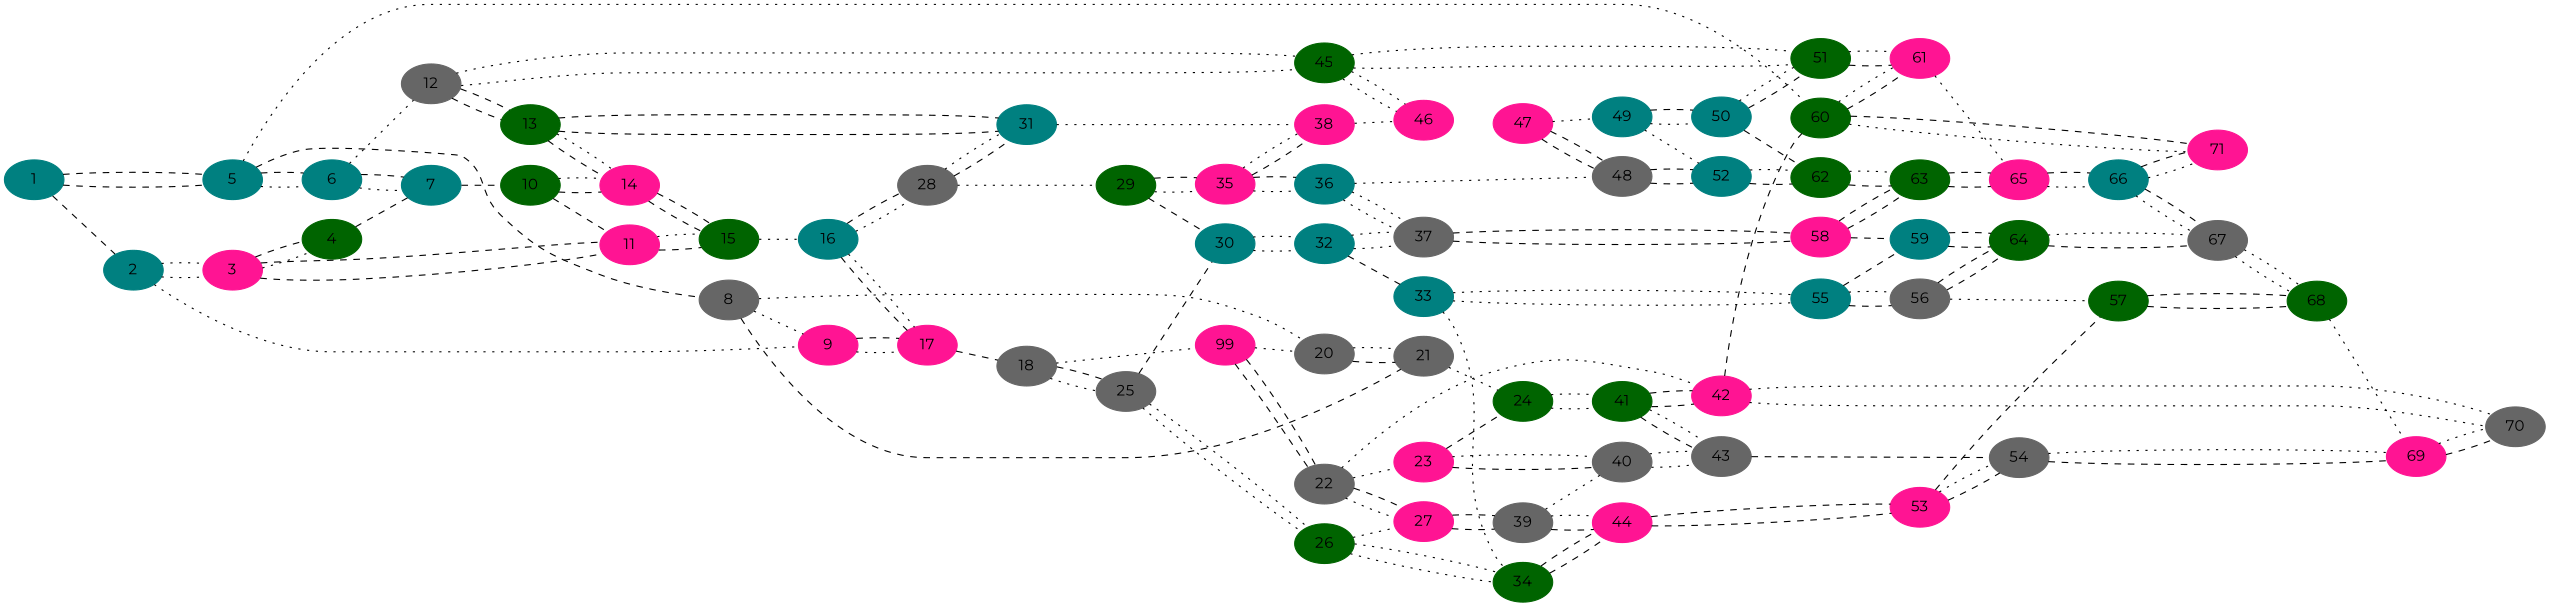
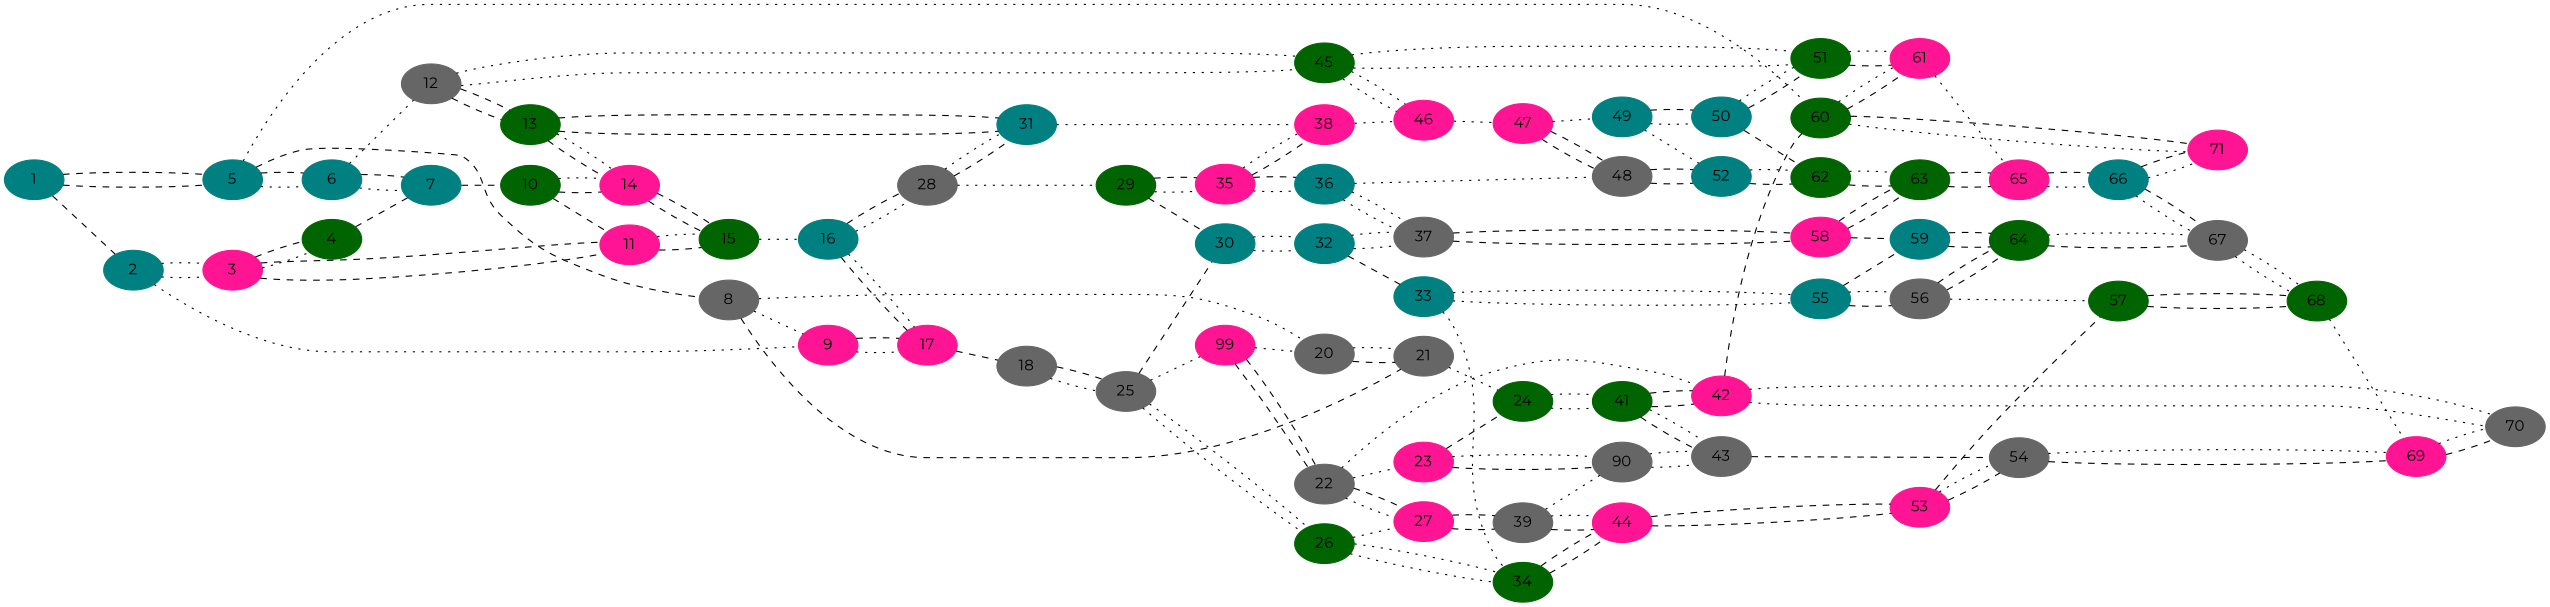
none -> (1473, 122)
(1126, 356) -> (1175, 368)
(1622, 462) -> (1622, 462)
